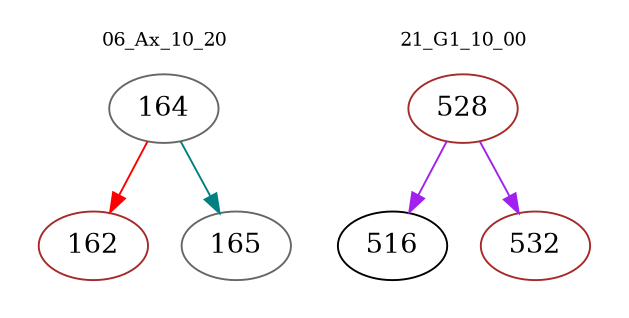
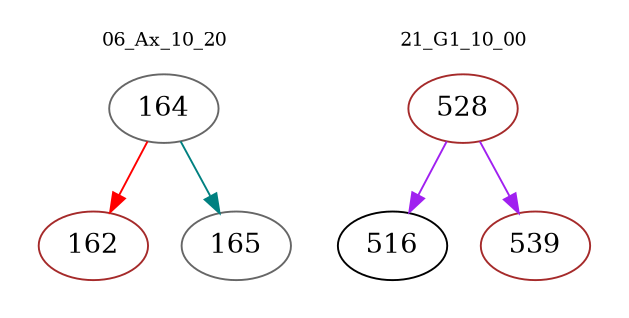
(535, 246) -> (535, 246)
